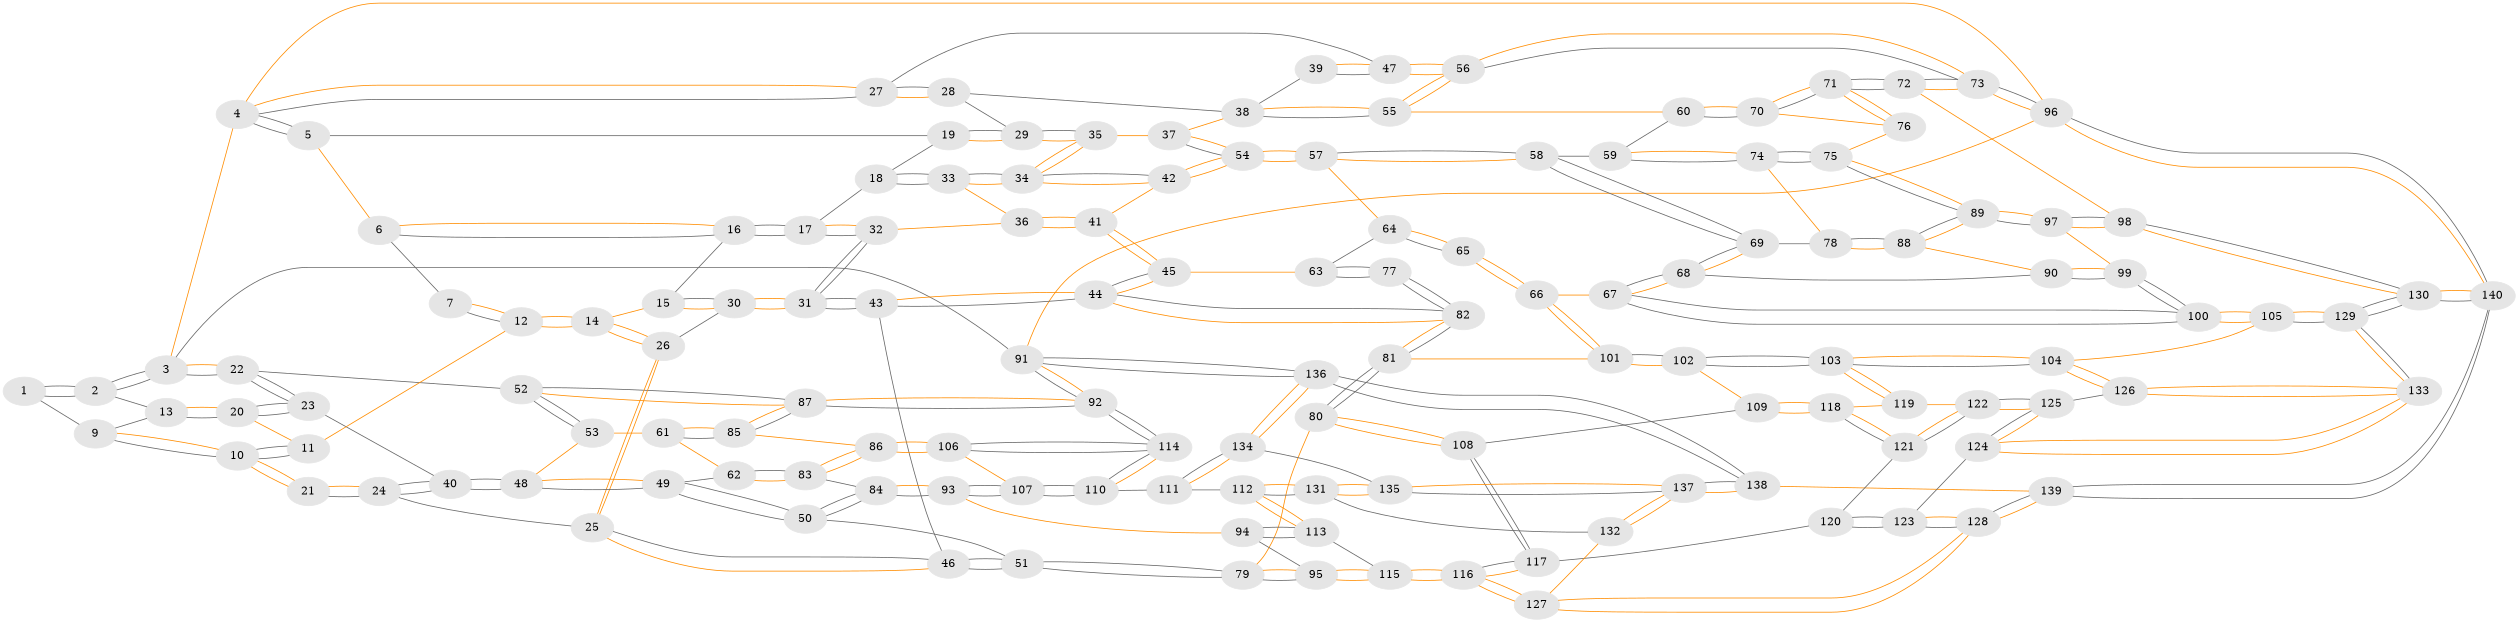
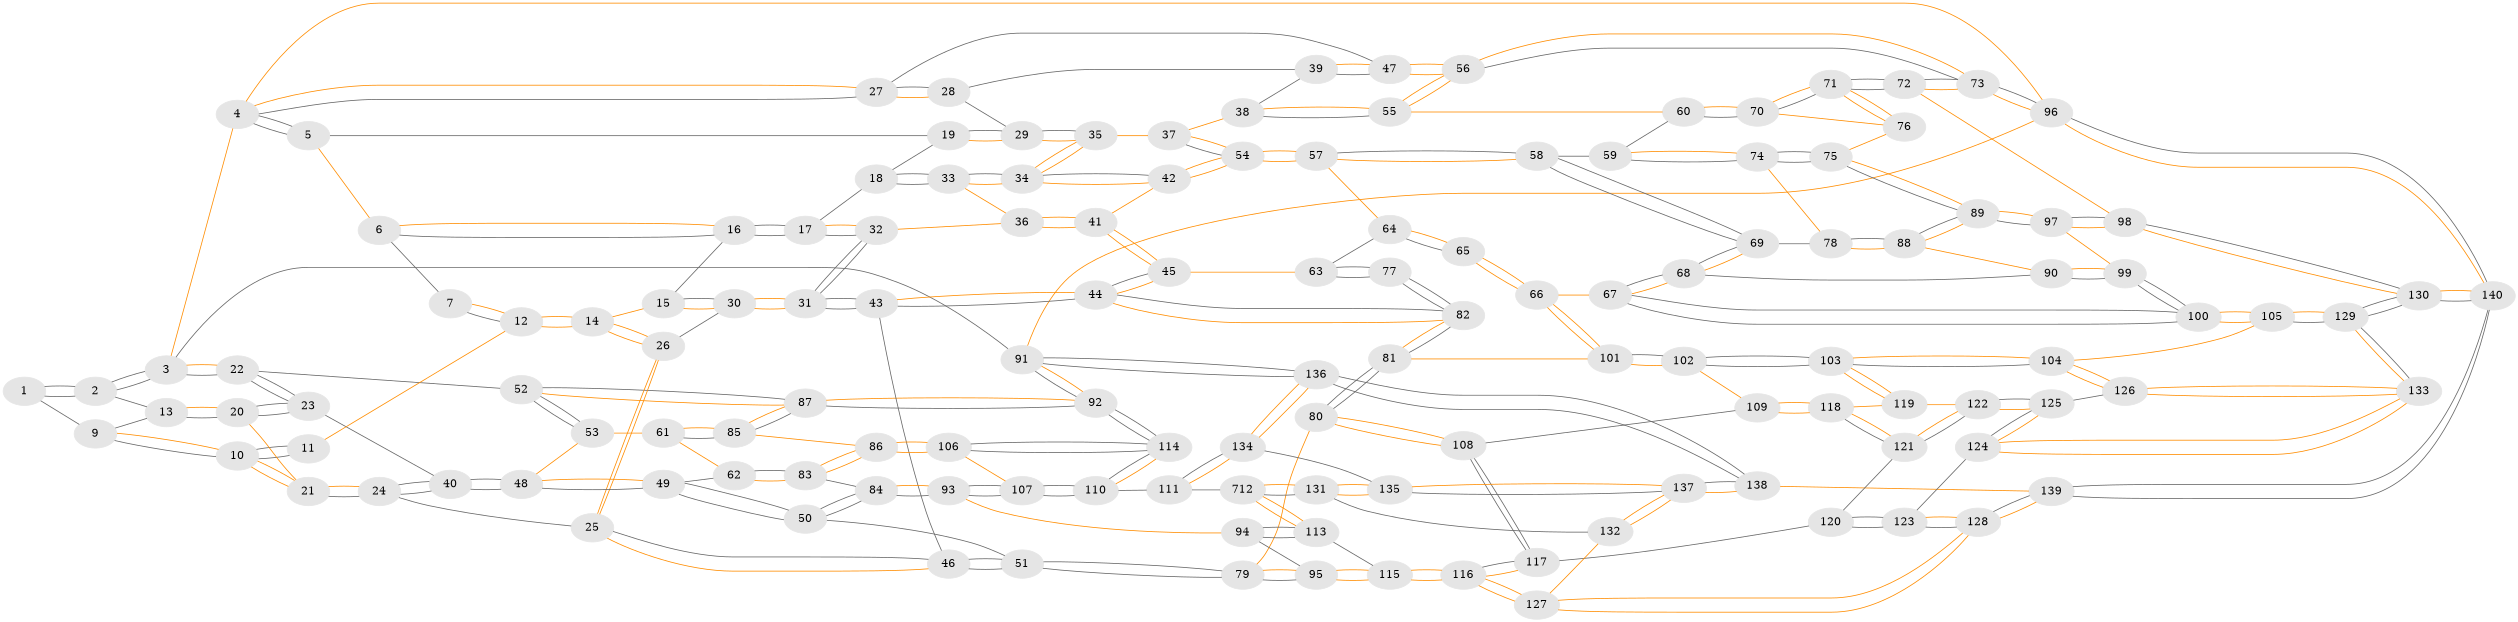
(1096, 103) -> (1131, 69)
(273, 431) -> (273, 452)
(1243, 490) -> (1243, 490)
